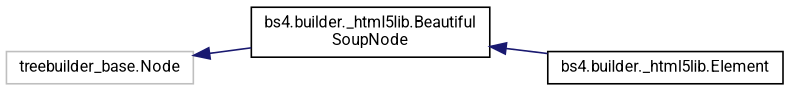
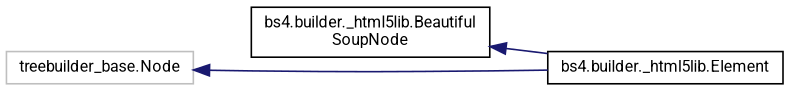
(231, 51) -> (379, 72)
